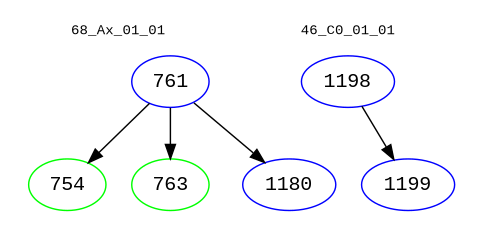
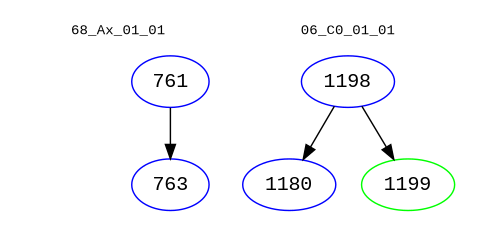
(349, 31) -> (349, 31)
(212, 118) -> (322, 127)
(67, 185) -> none
(170, 185) -> (170, 185)
(408, 185) -> (408, 185)
